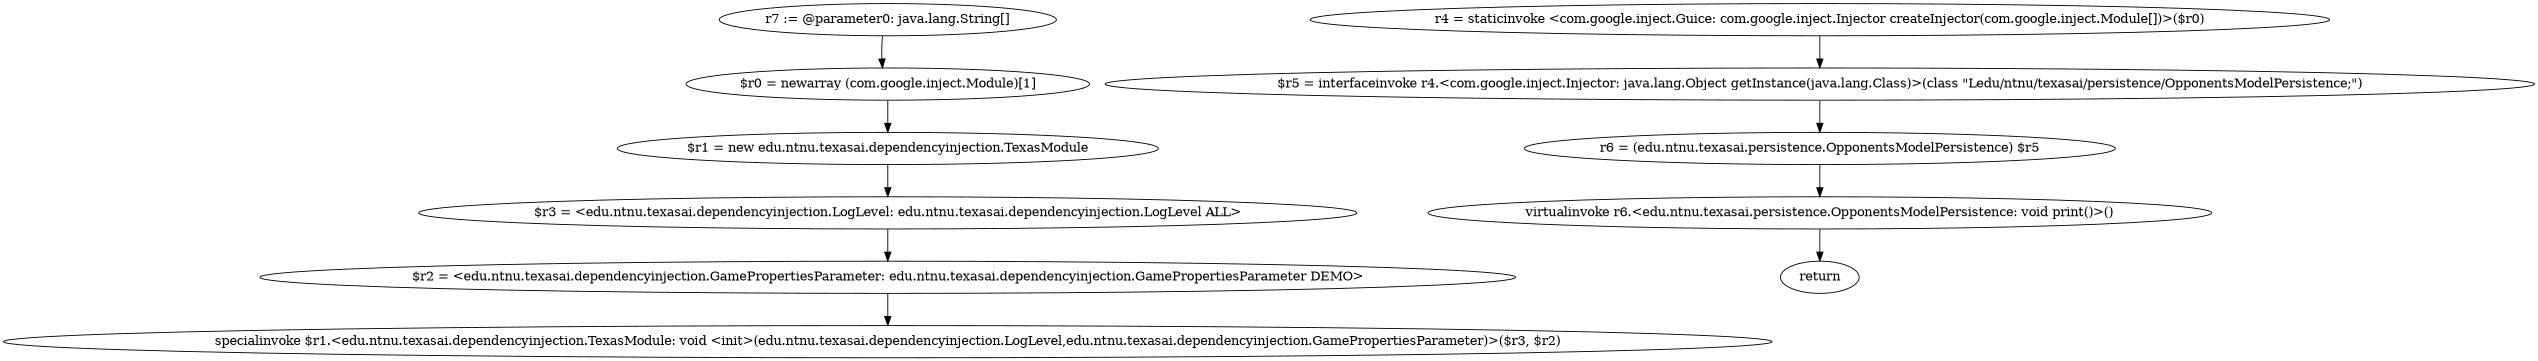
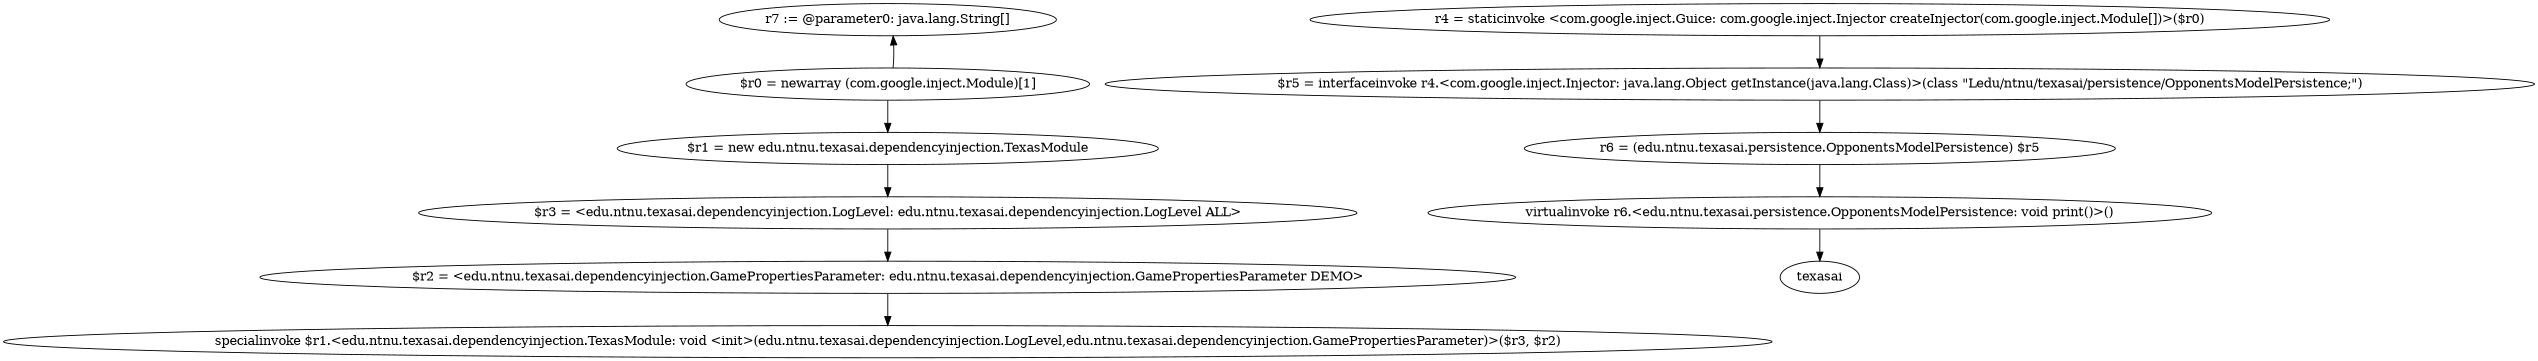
(882, 47) -> (894, 56)
(1820, 277) -> (1820, 277)
